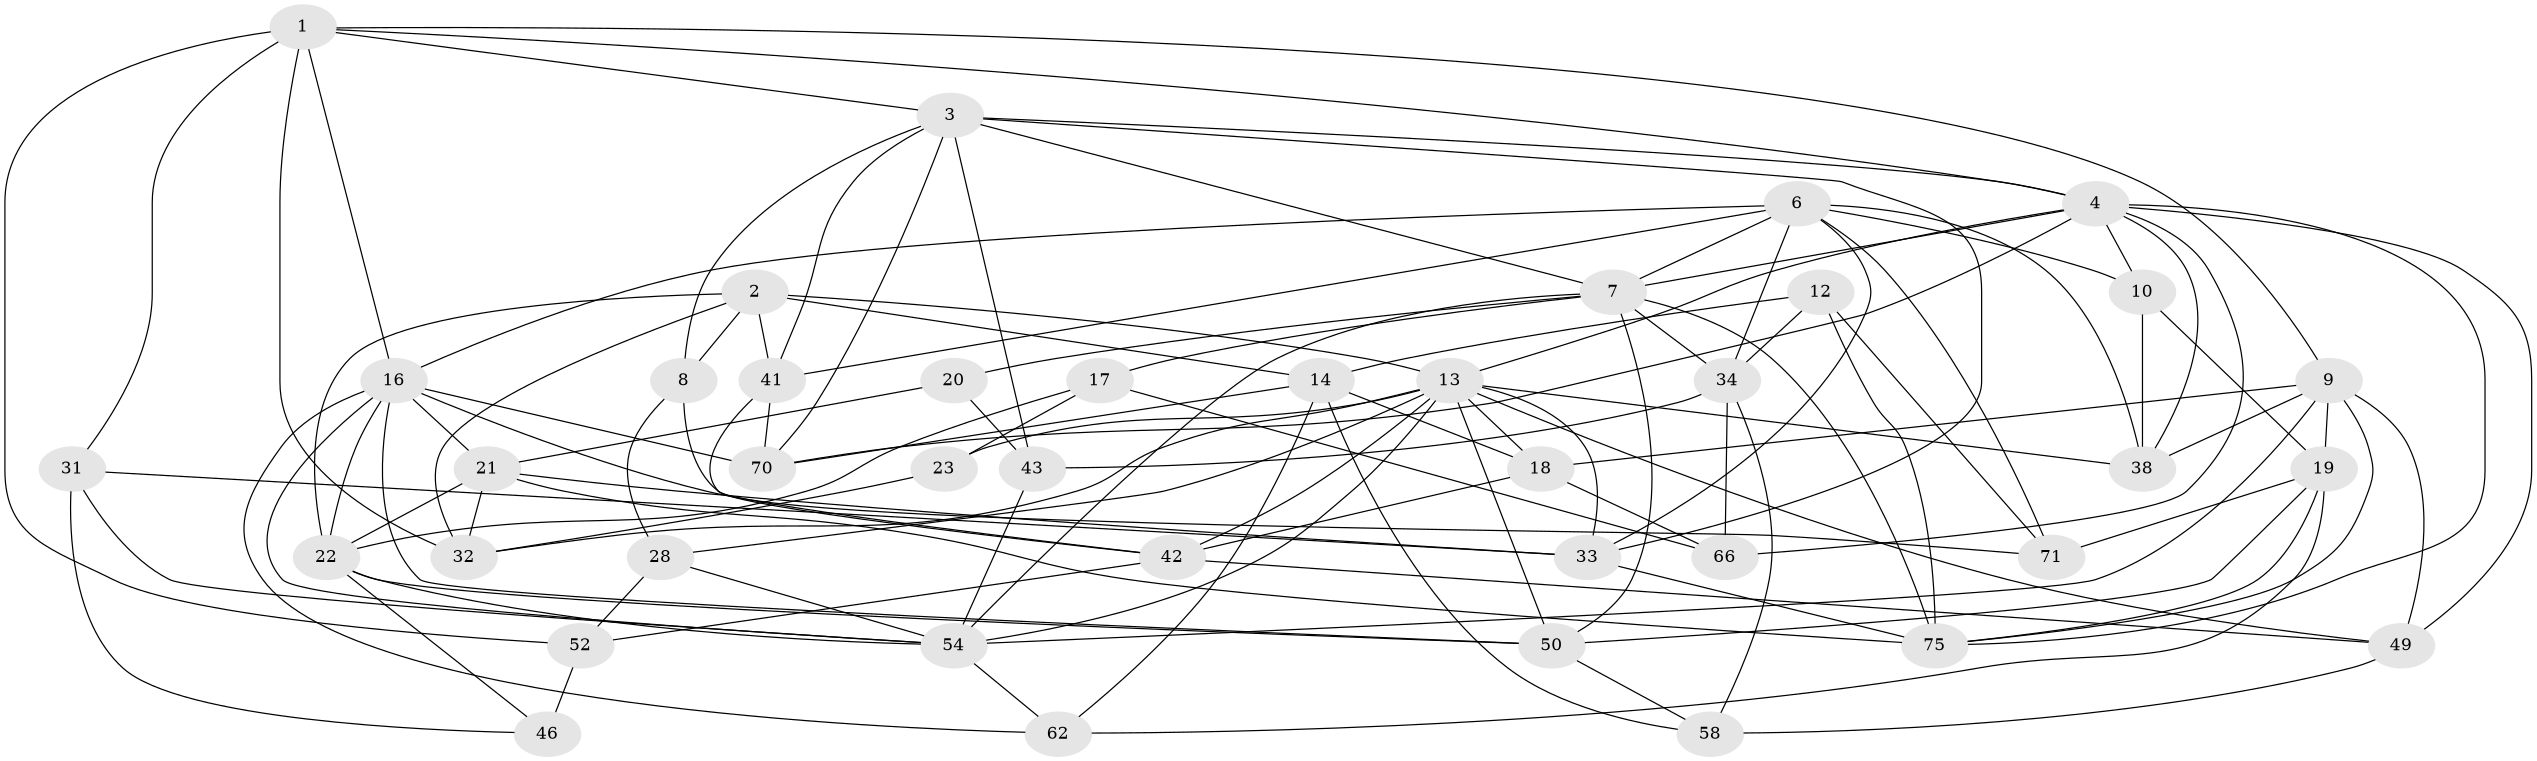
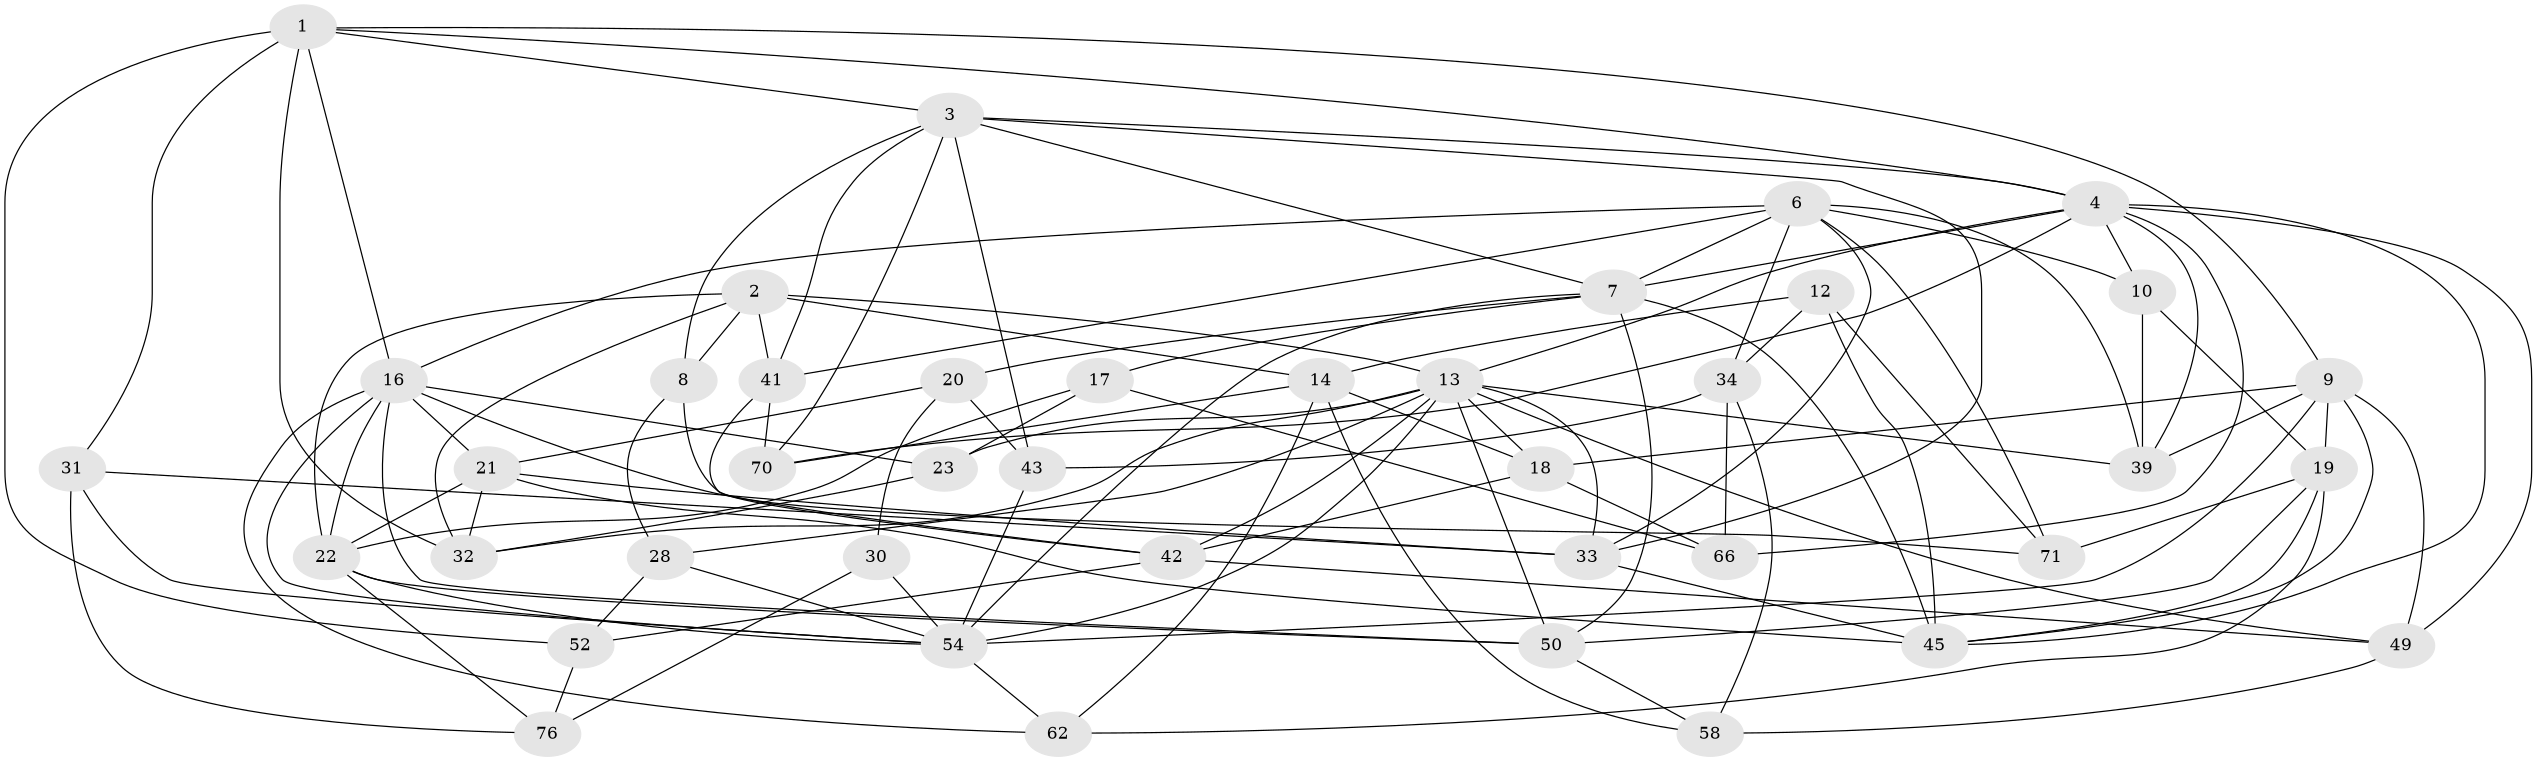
(1670, 336) -> none
(578, 425) -> (669, 425)
(2142, 469) -> (2142, 469)
none -> (877, 557)
(1935, 646) -> (1935, 646)
(548, 734) -> (548, 734)
